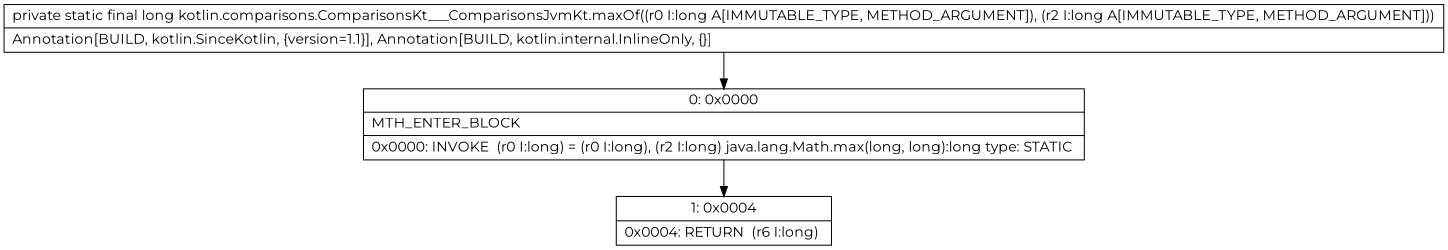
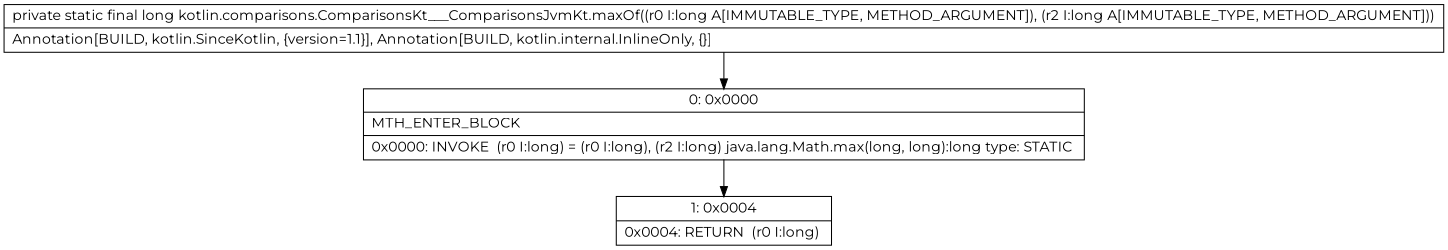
(724, 232) -> (724, 232)
